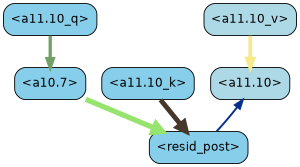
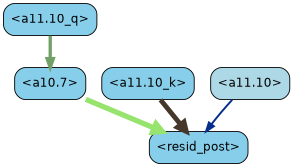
(250, 20) -> none
(227, 119) -> (222, 112)
